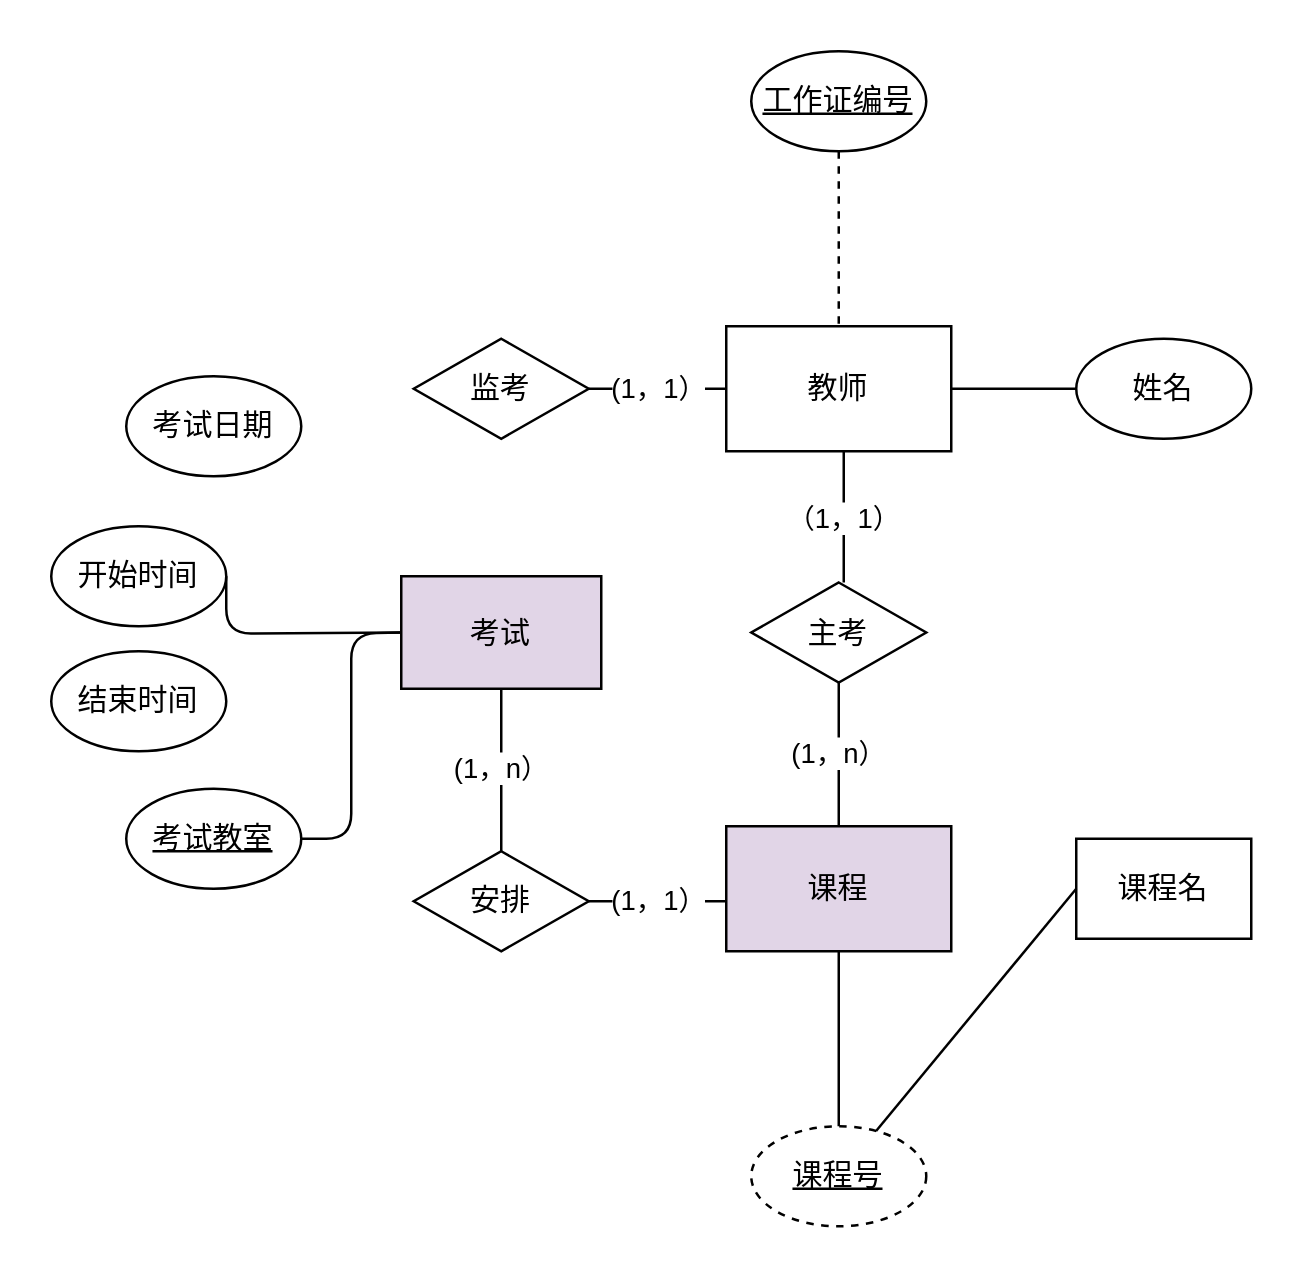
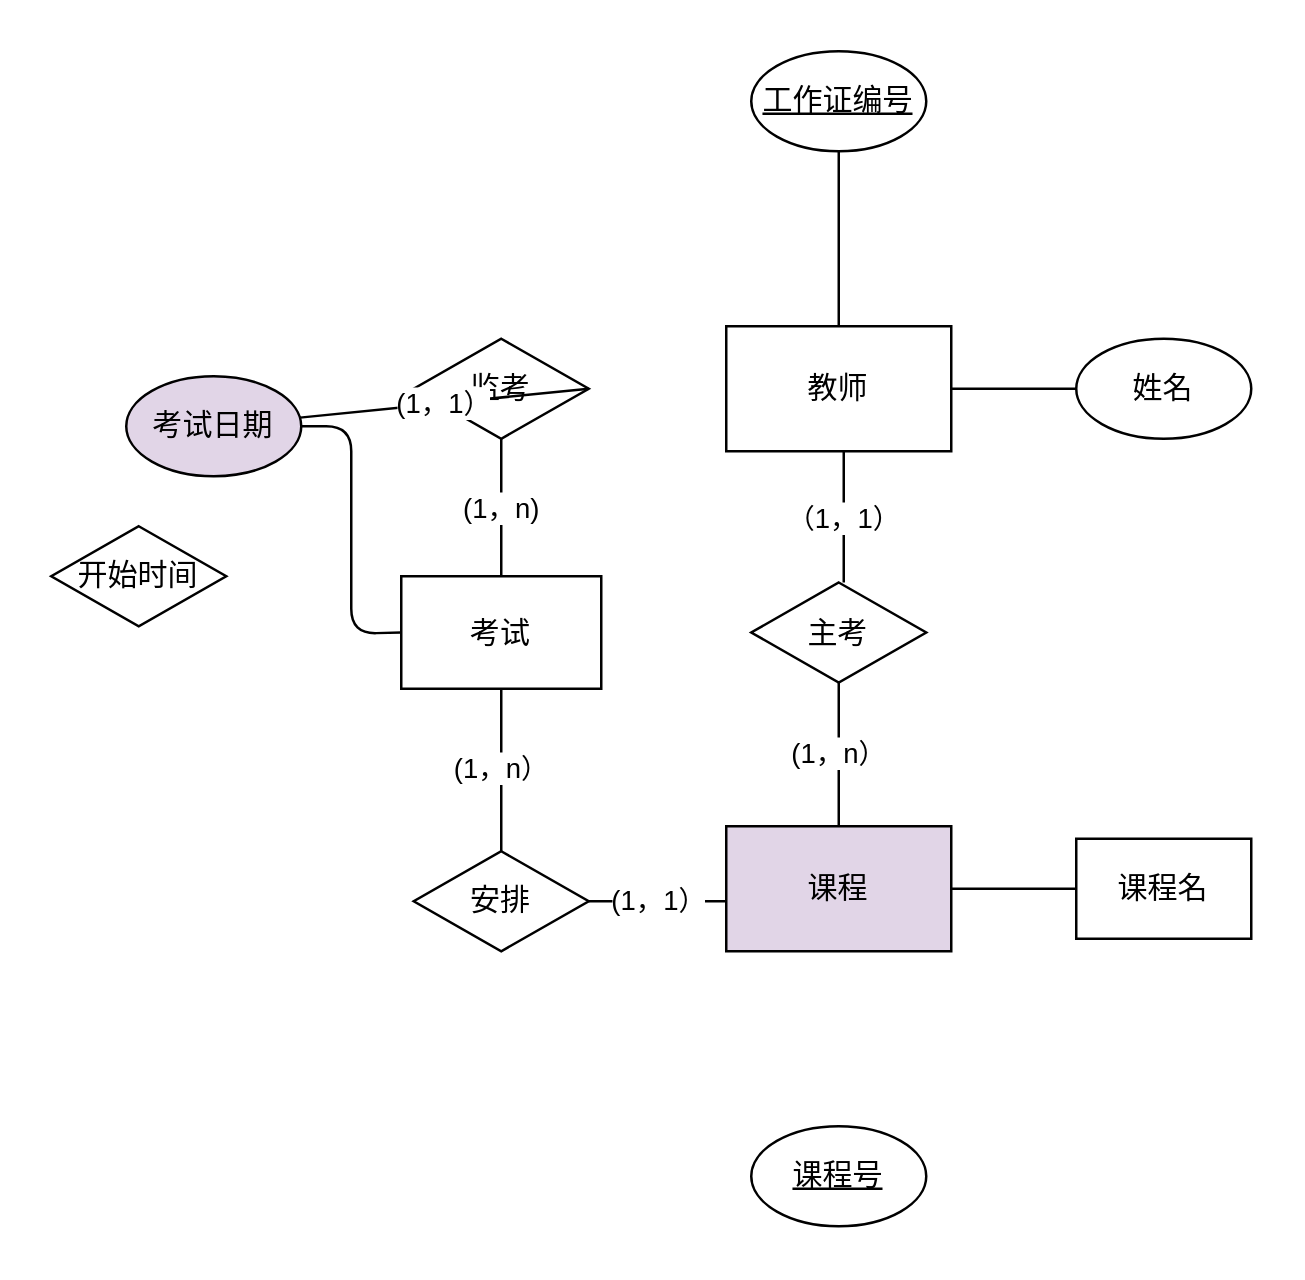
(839, 241) -> (839, 241)
(603, 389) -> (529, 395)
(214, 426) -> (214, 426)
none -> (501, 466)
none -> (351, 509)
(139, 576) -> (139, 576)
(272, 633) -> none
(501, 633) -> (501, 633)
(139, 701) -> none
(351, 756) -> none
(214, 839) -> none
(976, 1010) -> (1014, 889)
(839, 1039) -> none
(839, 1176) -> (839, 1176)
